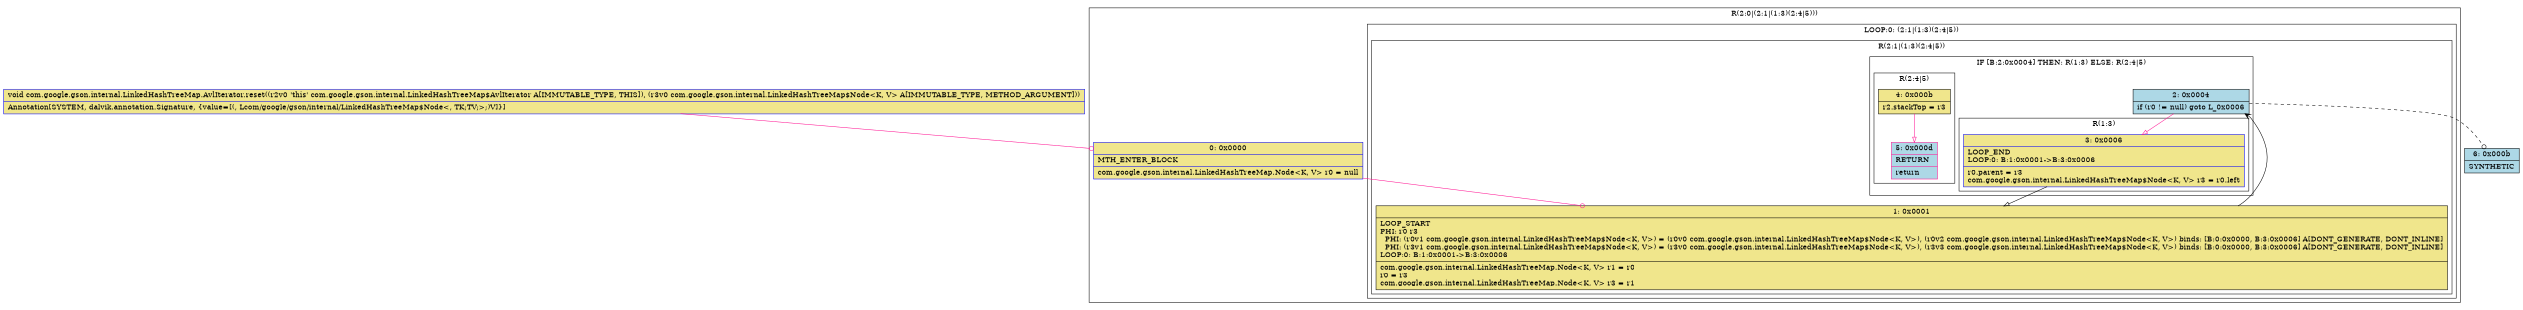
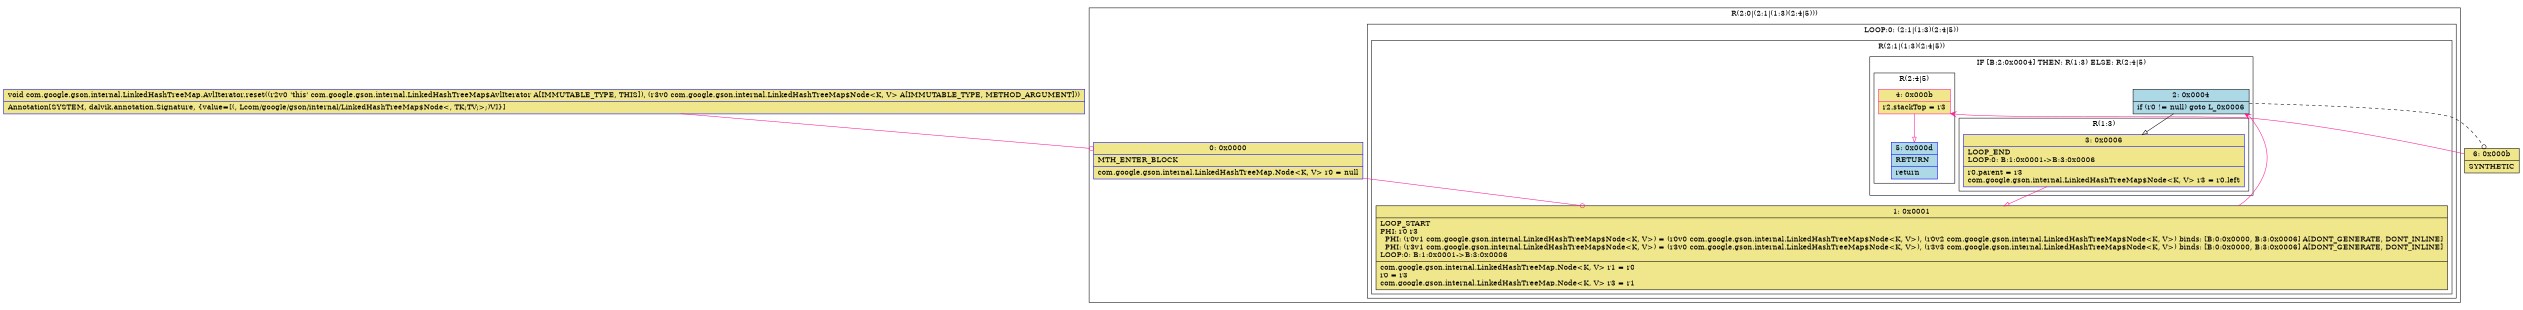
(1914, 102) -> (1914, 102)
none -> (2263, 119)
(2160, 123) -> (2160, 123)
(1914, 161) -> (1914, 161)
(2492, 161) -> (2492, 161)
(2267, 164) -> (2267, 164)
(2020, 199) -> (2020, 199)
